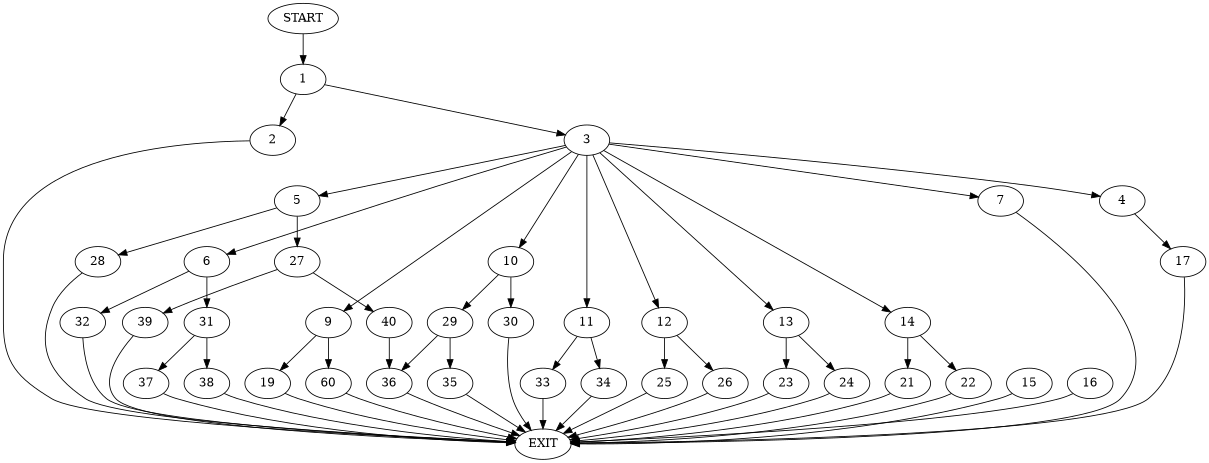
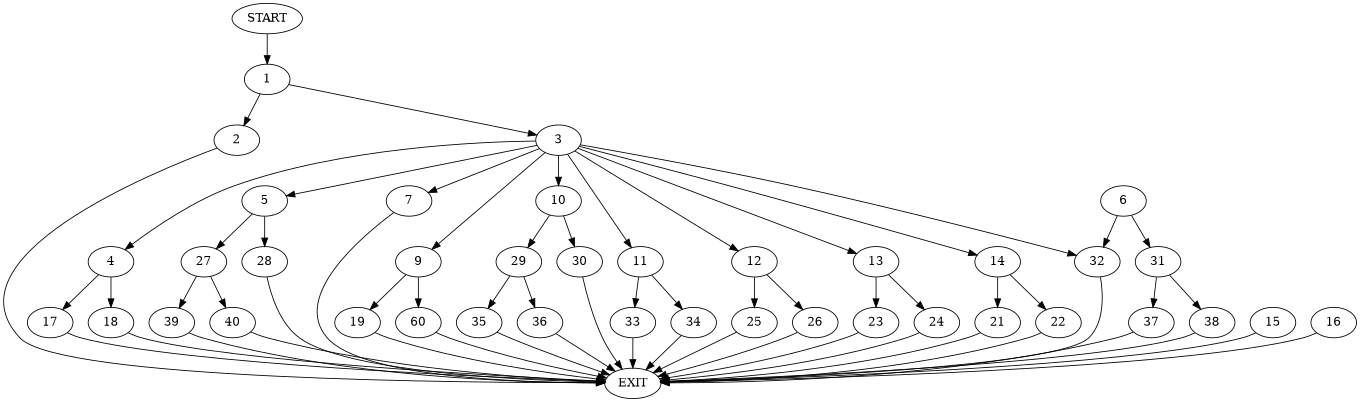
(400, 198) -> (825, 193)
none -> (111, 323)
(389, 349) -> (422, 366)
